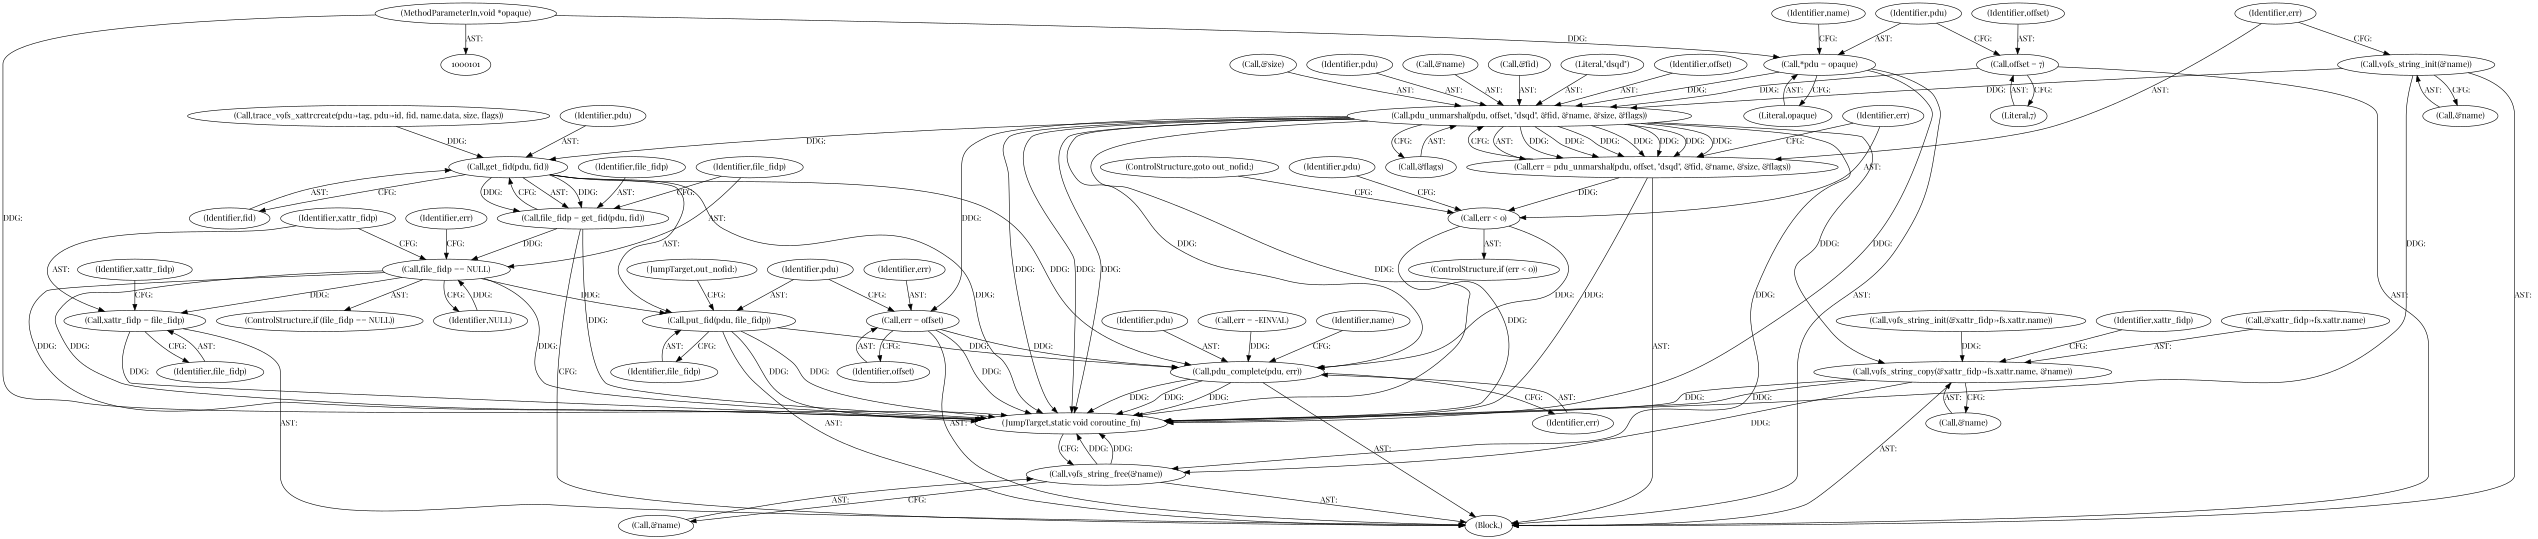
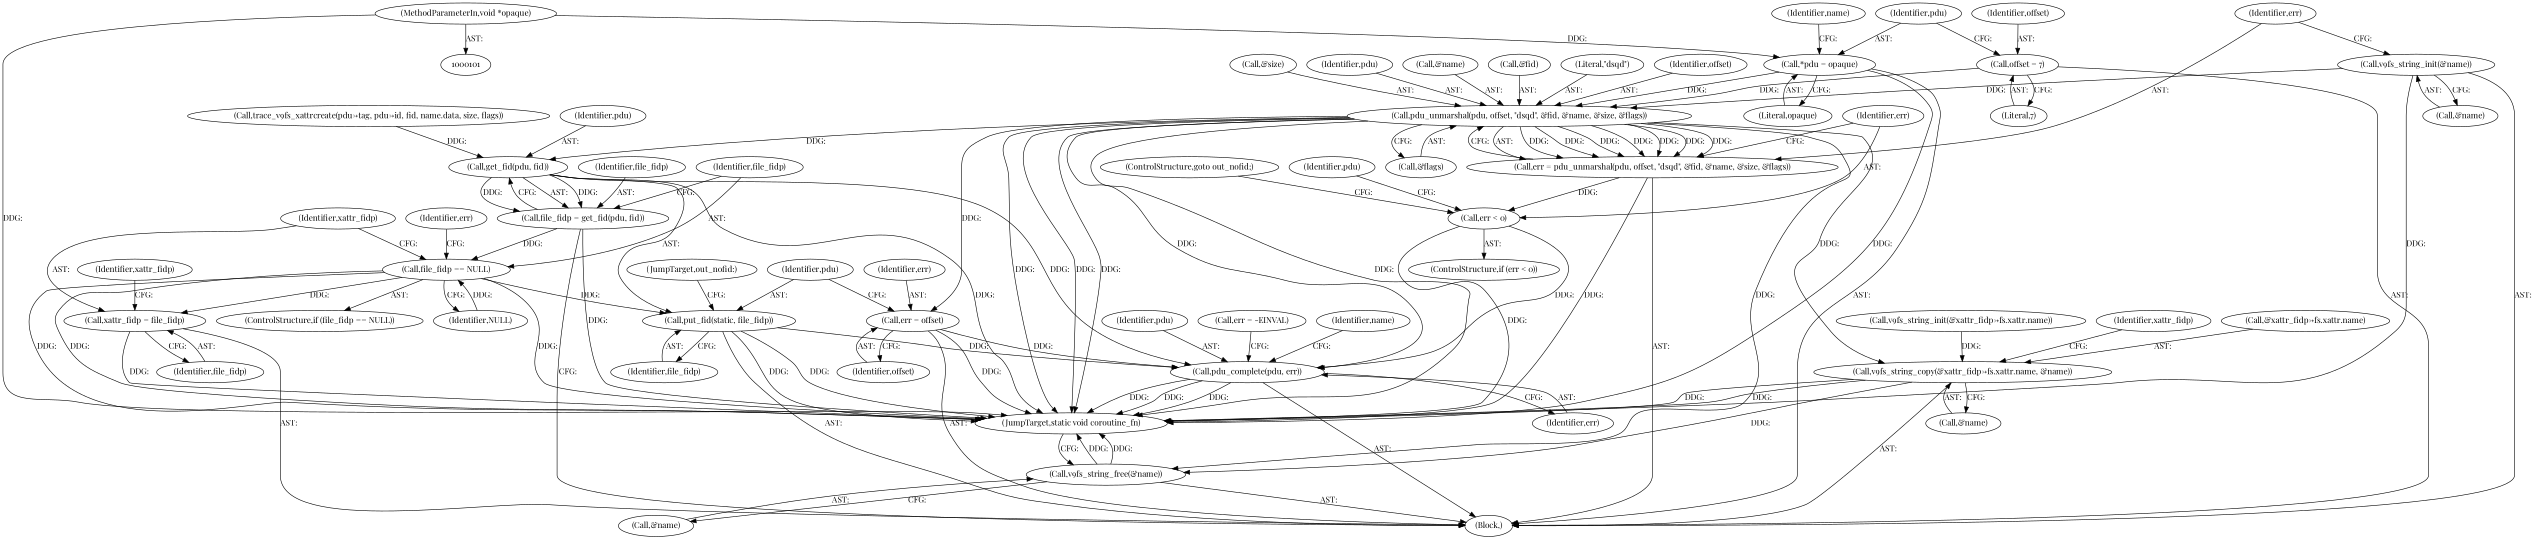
(230, 218) -> none
(719, 321) -> (719, 321)
(1261, 347) -> (1261, 347)
